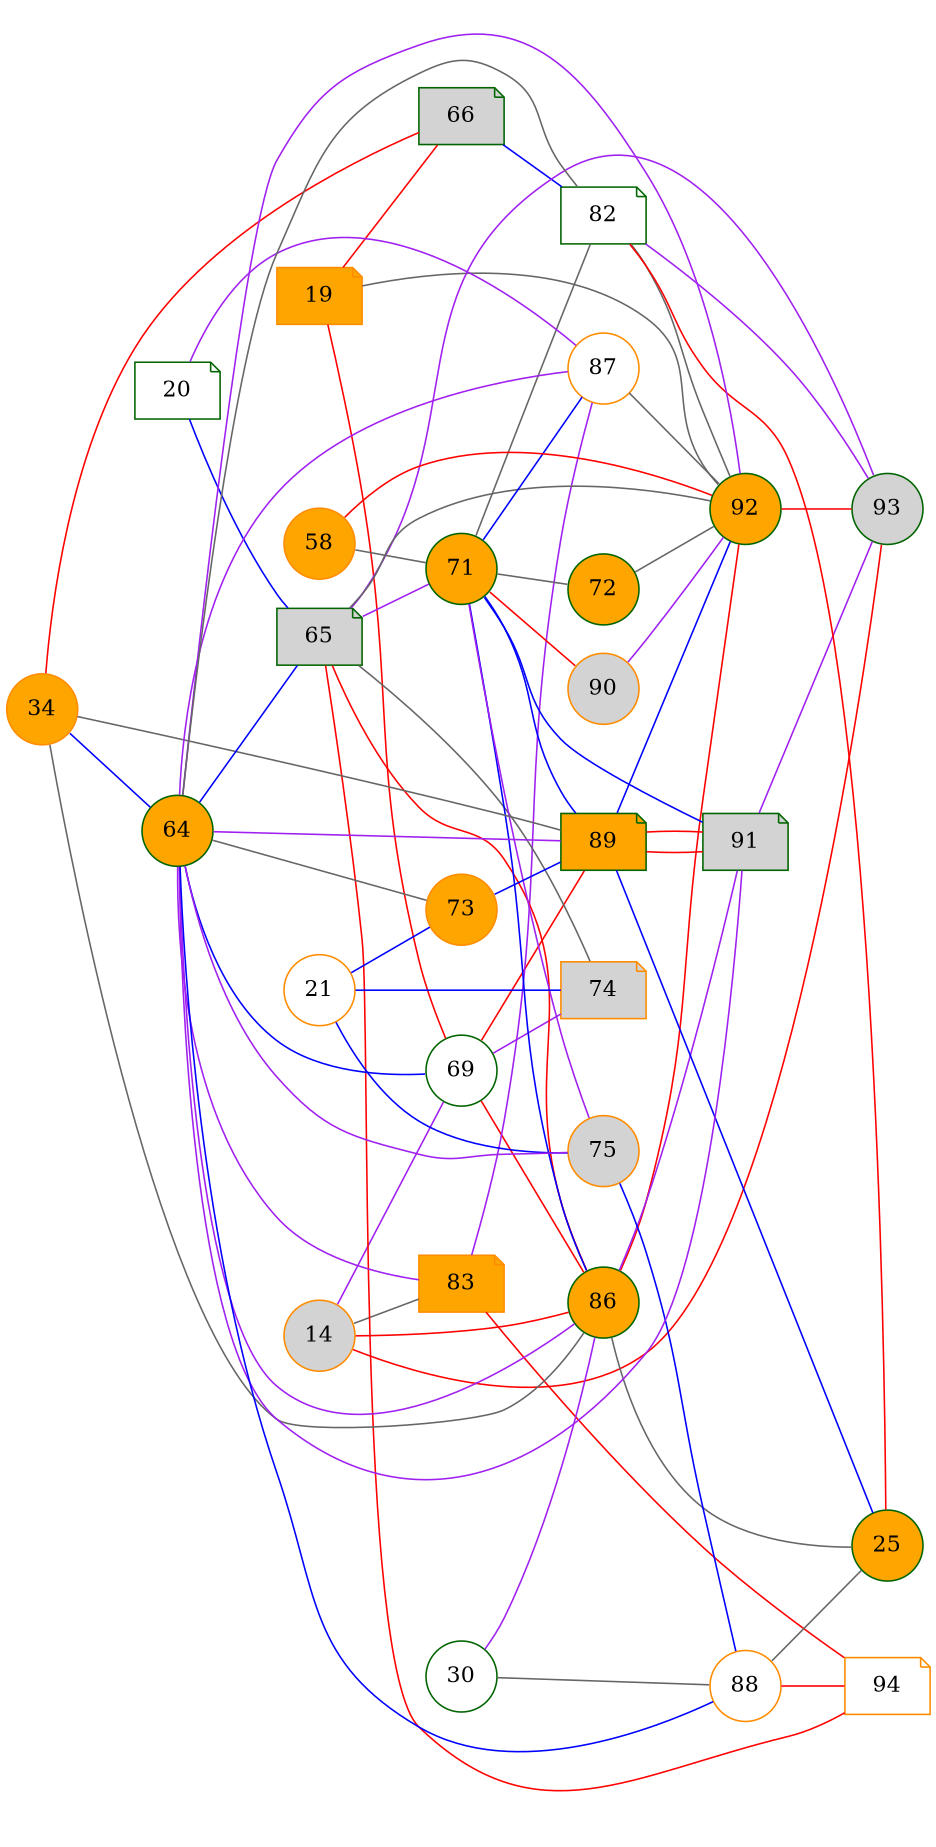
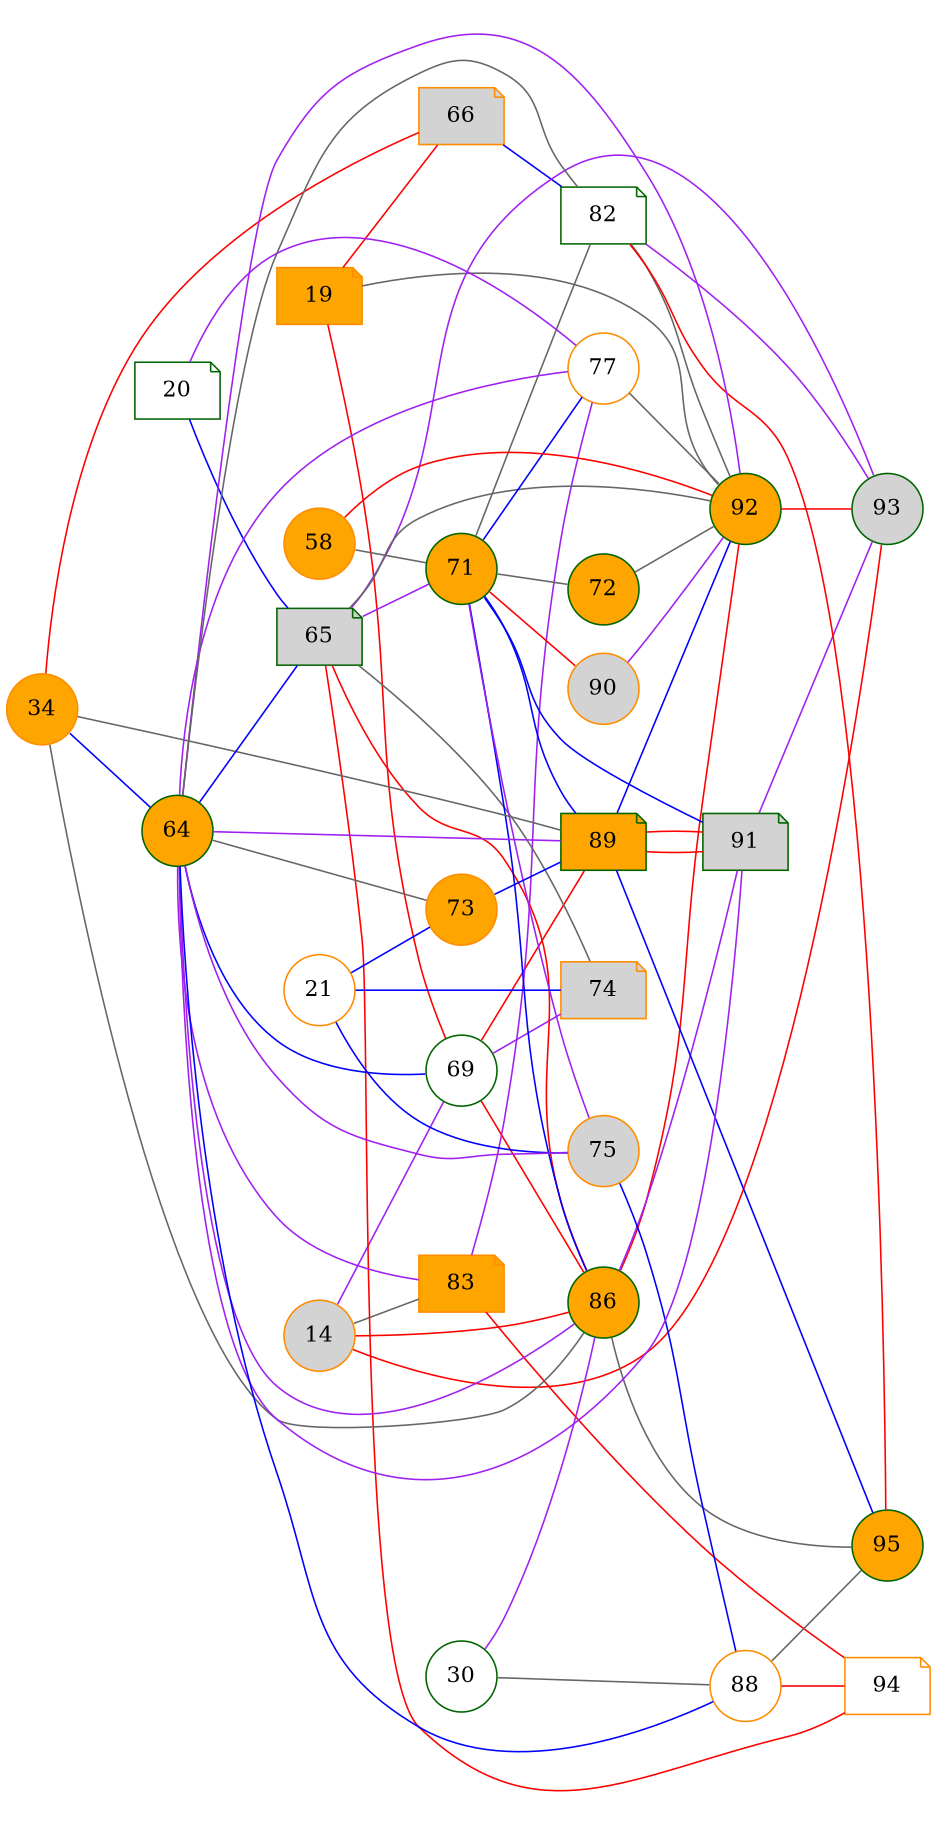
(462, 116) -> (462, 116)
(604, 369) -> (604, 369)
(888, 1546) -> (888, 1546)
